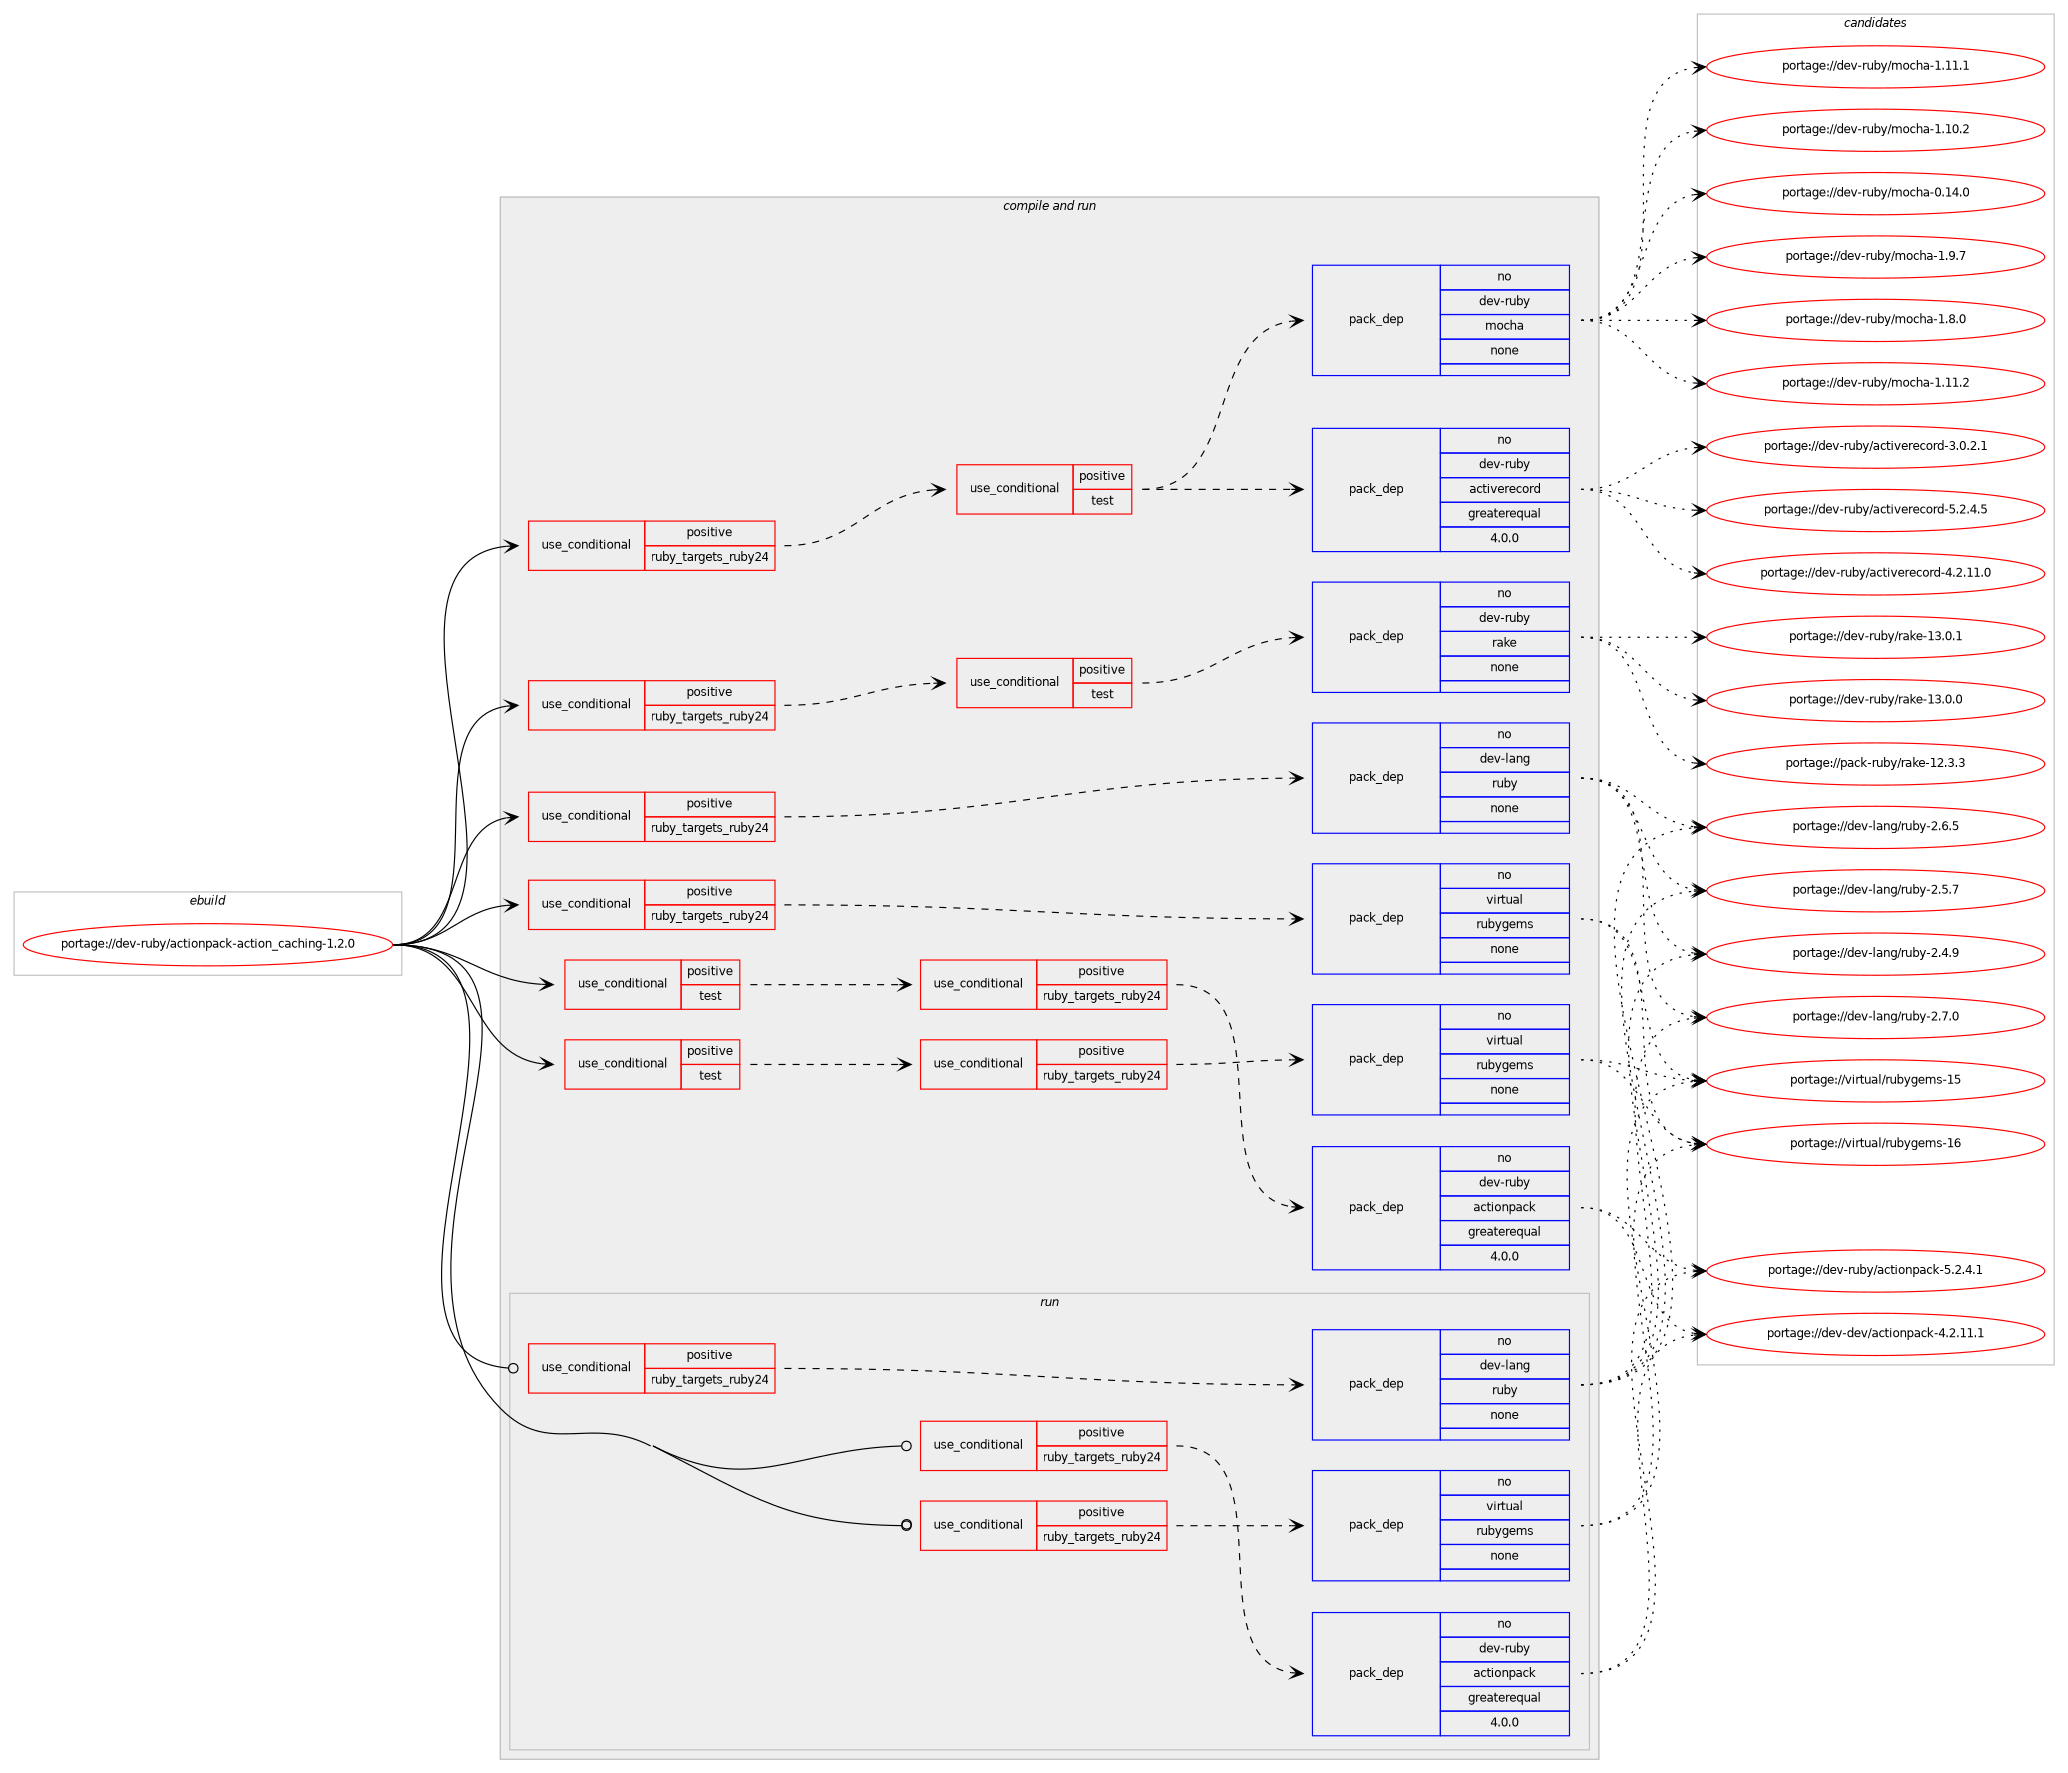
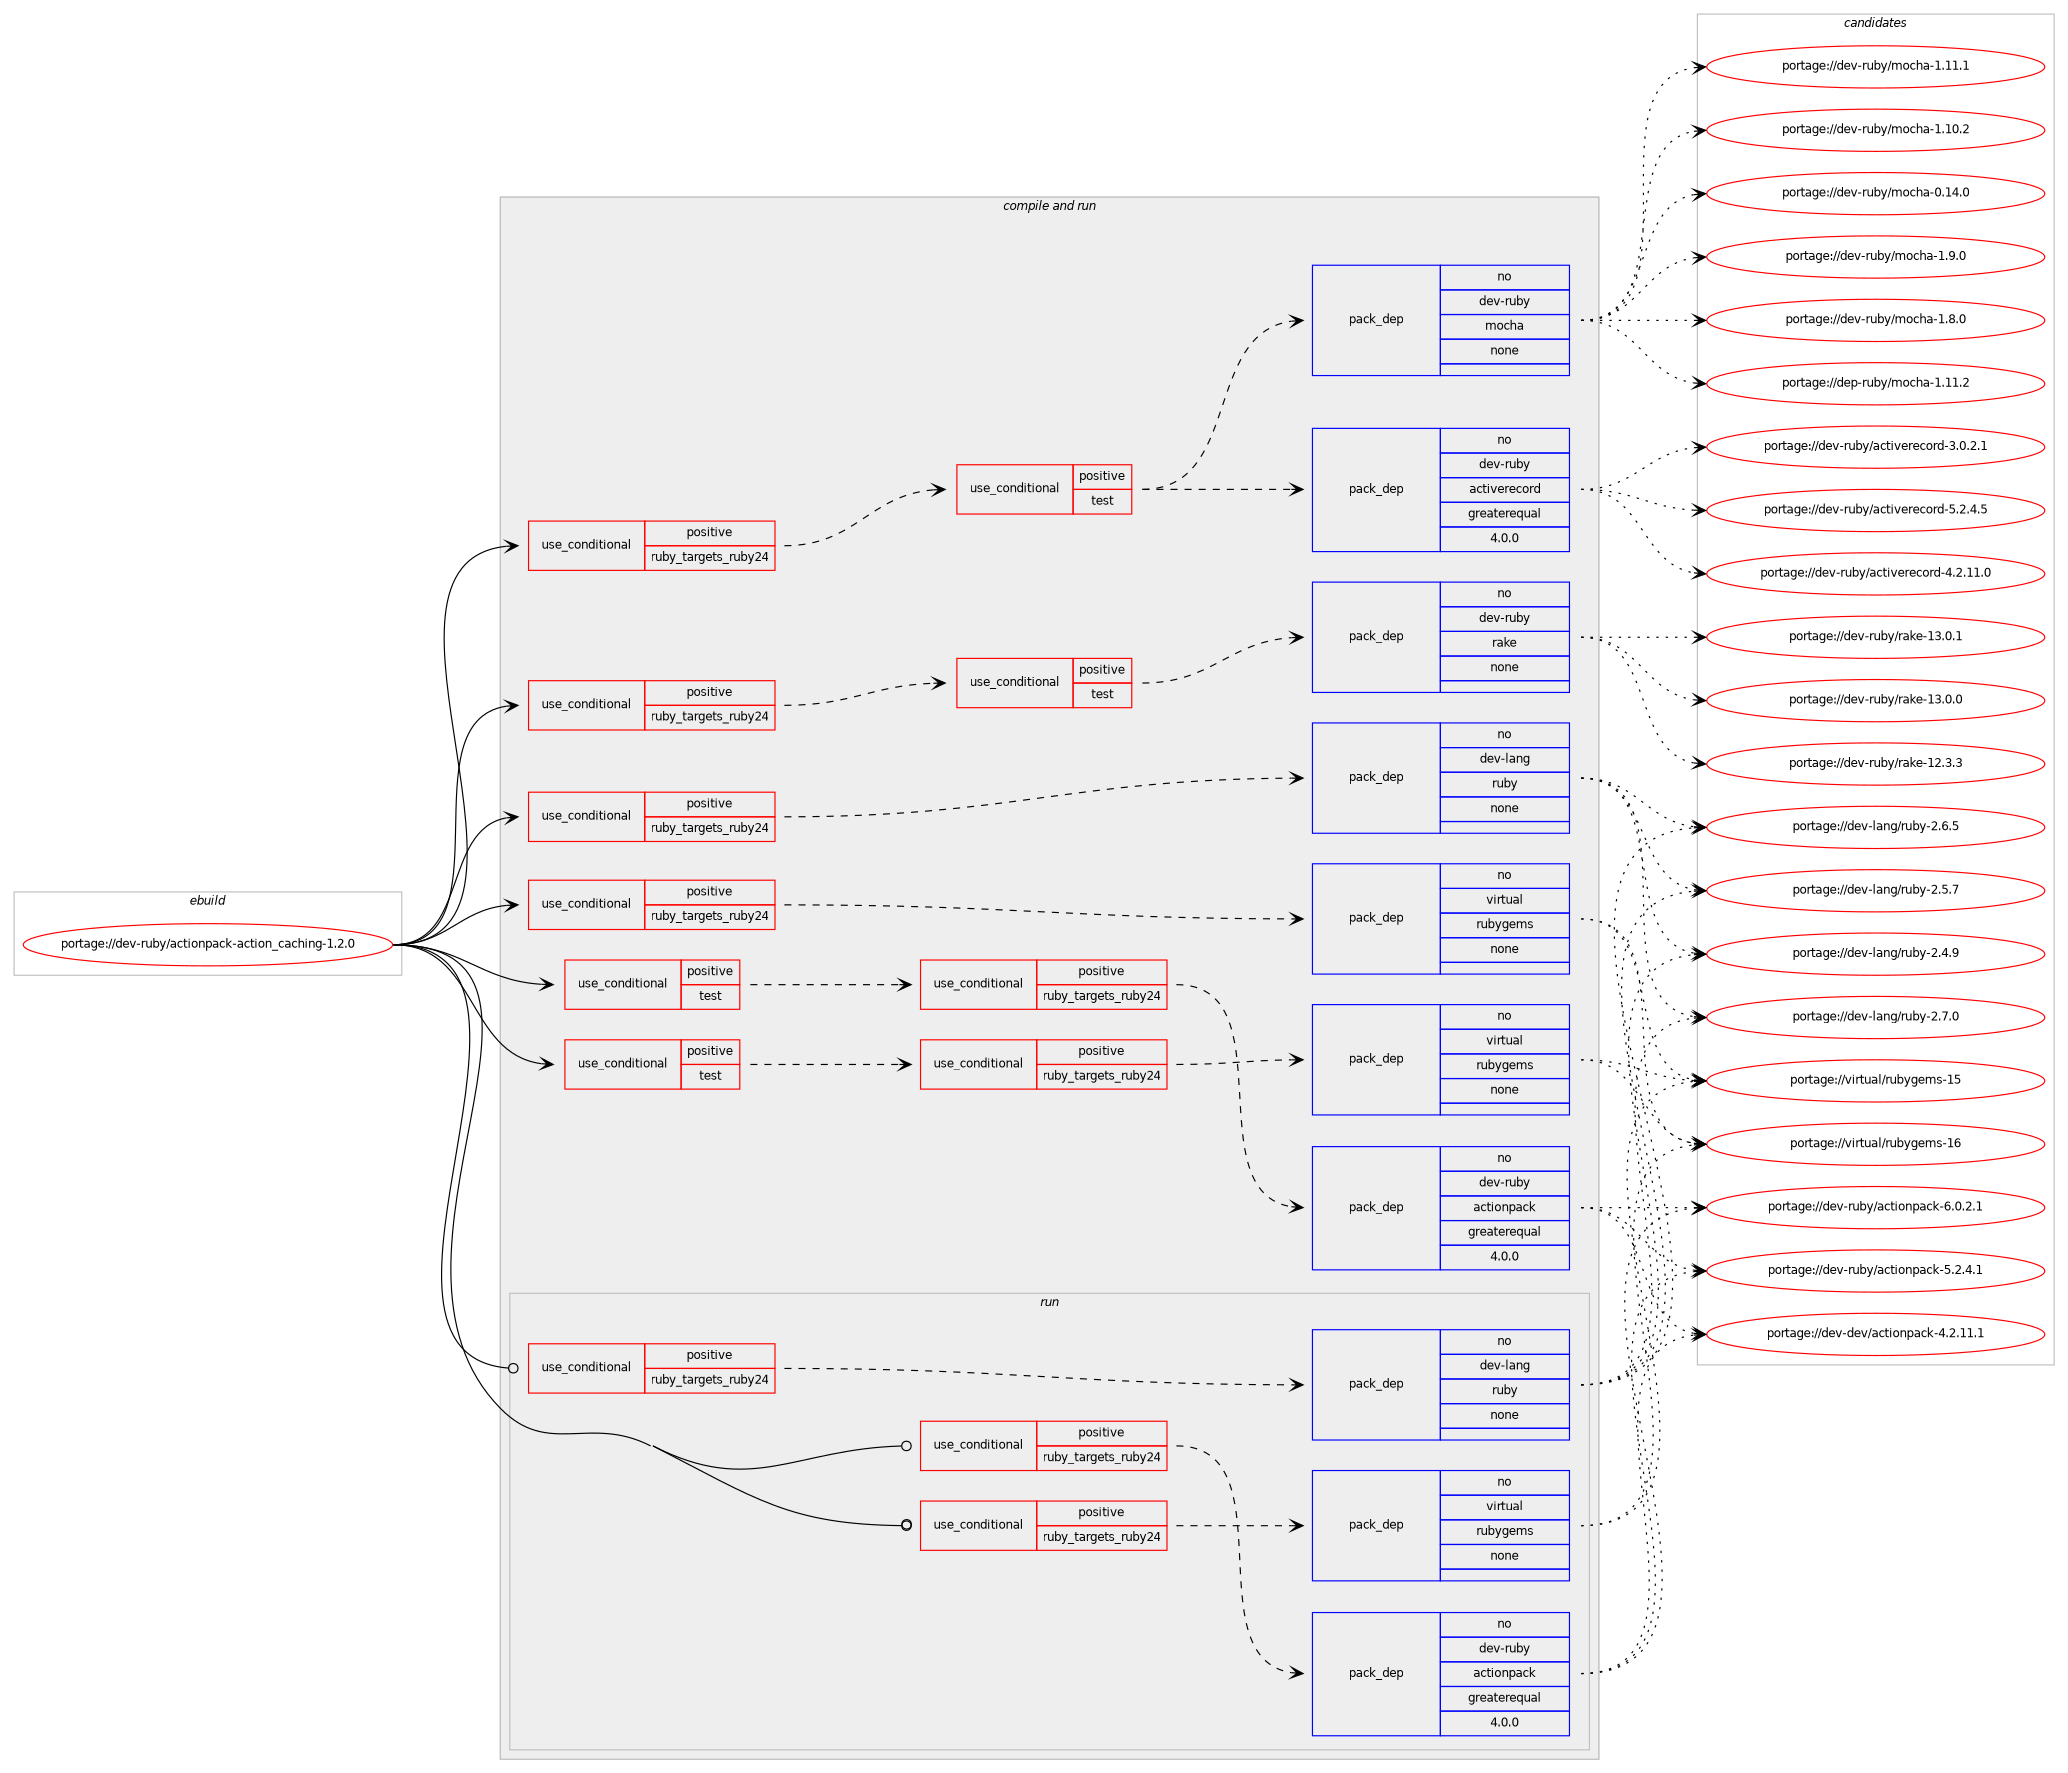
(1876, 257) -> (1876, 257)
(1876, 384) -> (1876, 384)
(1876, 764) -> (1876, 764)
none -> (1876, 1208)
